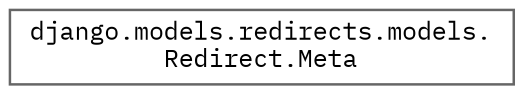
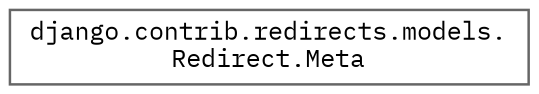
(262, 47) -> (269, 47)
